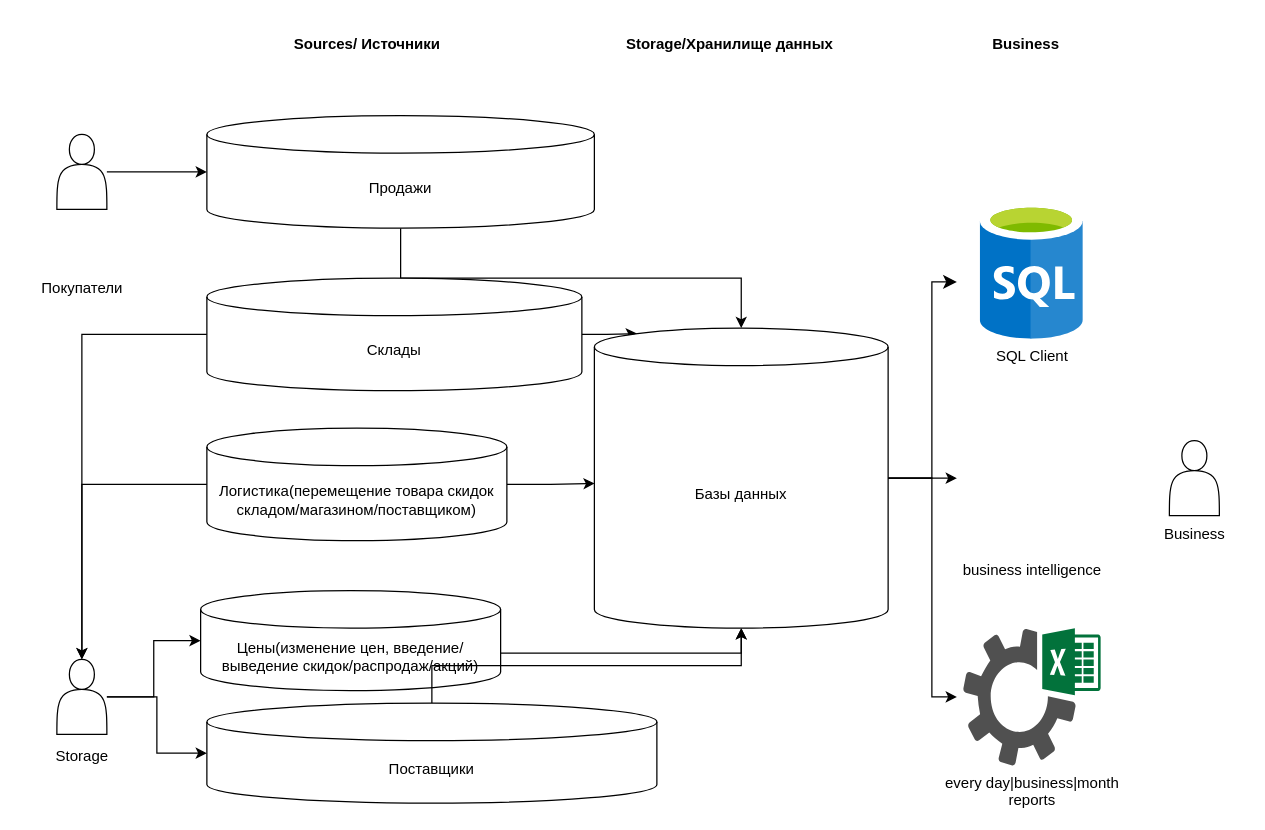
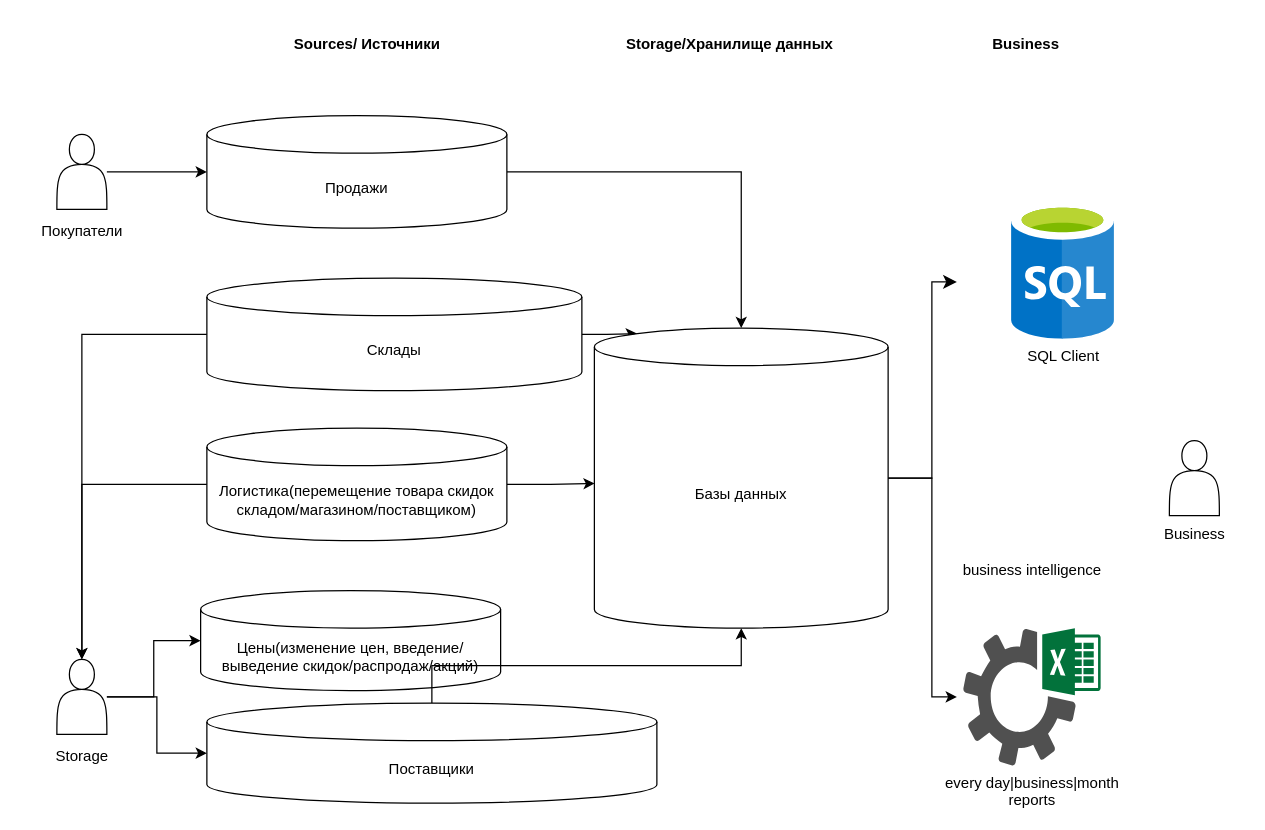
(401, 172) -> (357, 172)
(1032, 271) -> (1063, 271)
(82, 288) -> (82, 232)
(941, 478) -> none
(619, 653) -> none
